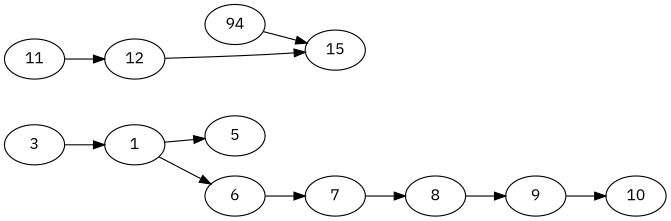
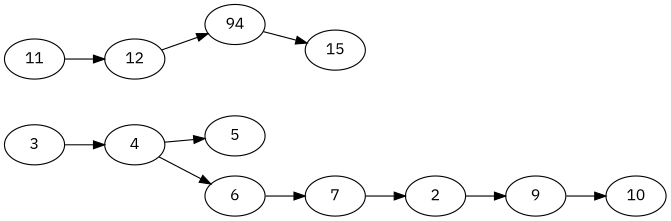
(230, 56) -> (180, 44)
(135, 145) -> (135, 145)
(436, 196) -> (436, 196)
